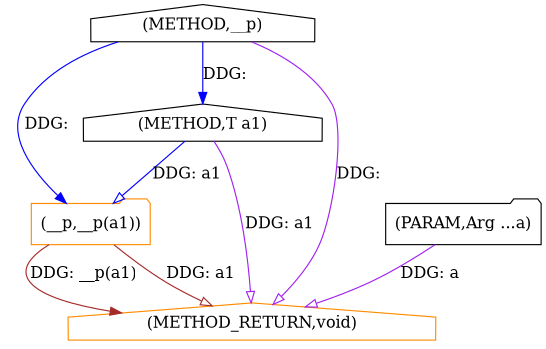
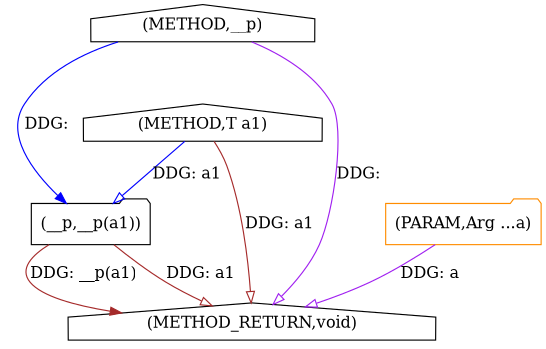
(203, 67) -> none
(240, 214) -> (240, 214)
(91, 224) -> (91, 224)
(463, 224) -> (463, 224)
(252, 323) -> (252, 323)
